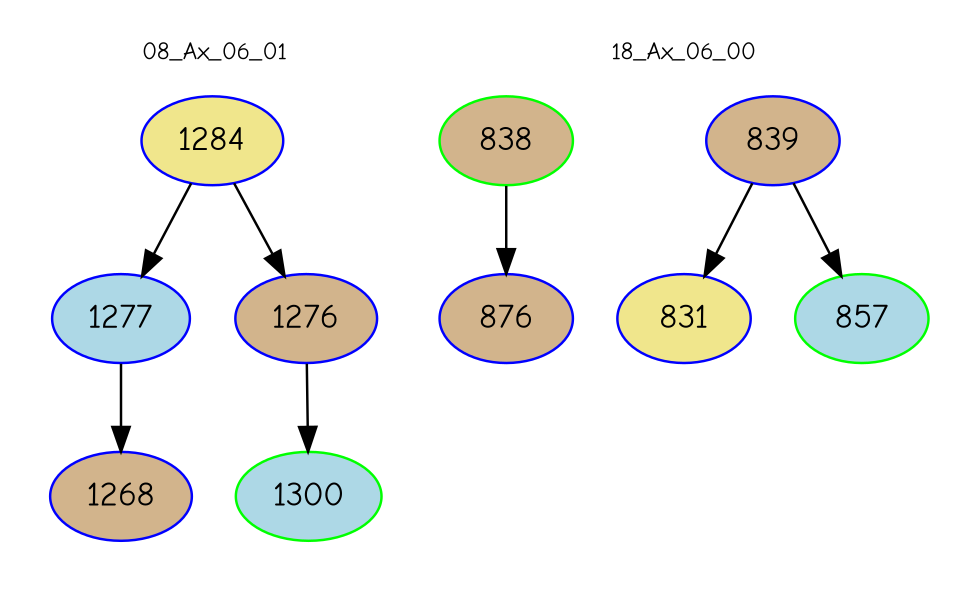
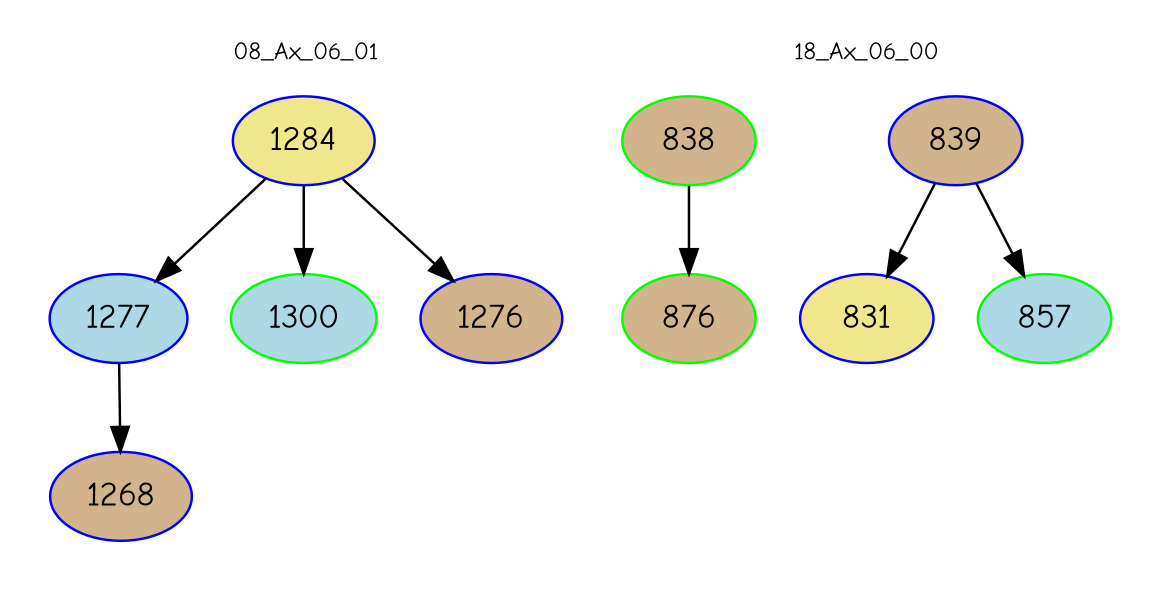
(506, 319) -> (689, 319)
(307, 395) -> (304, 218)
